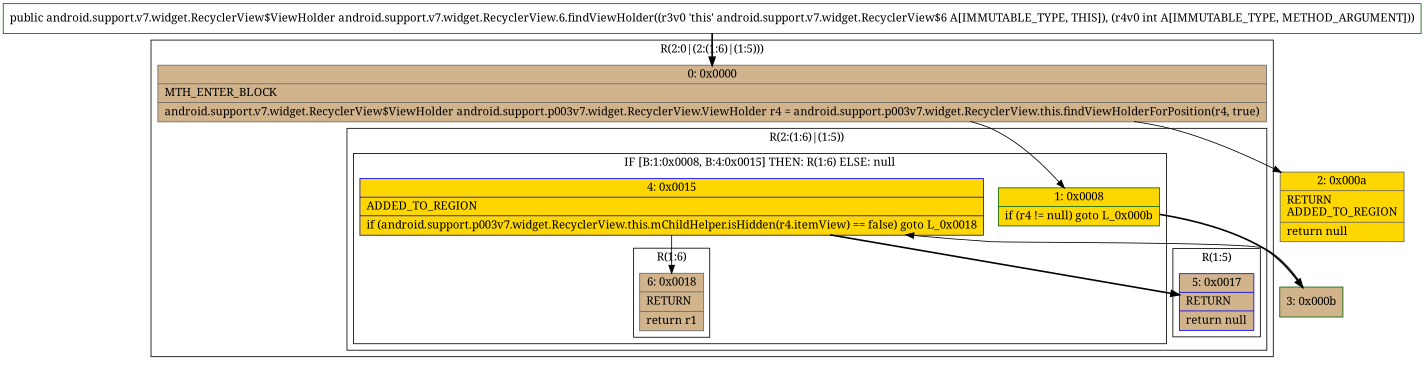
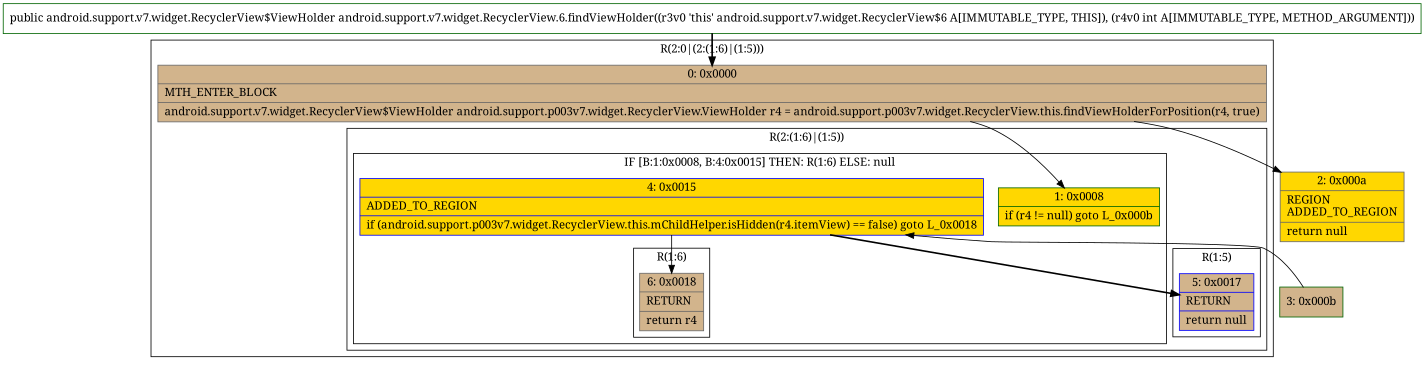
(1309, 200) -> (1309, 200)
(1235, 235) -> none
(672, 321) -> (672, 321)
